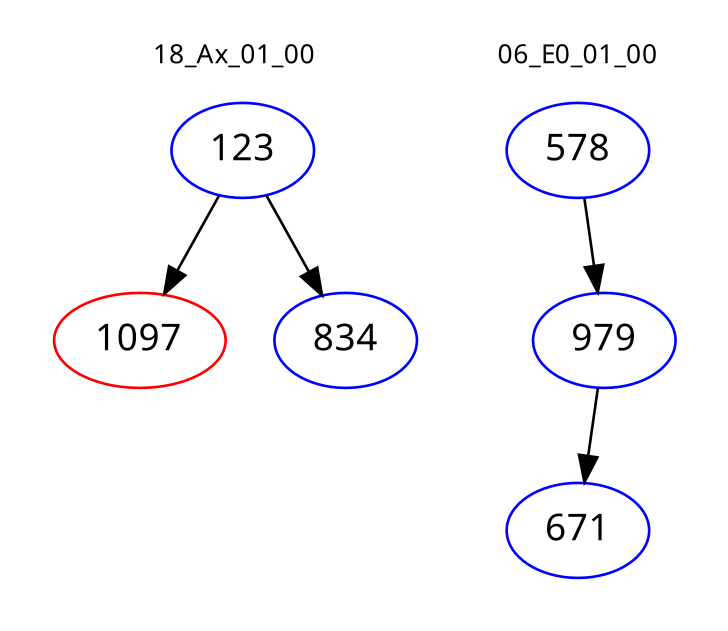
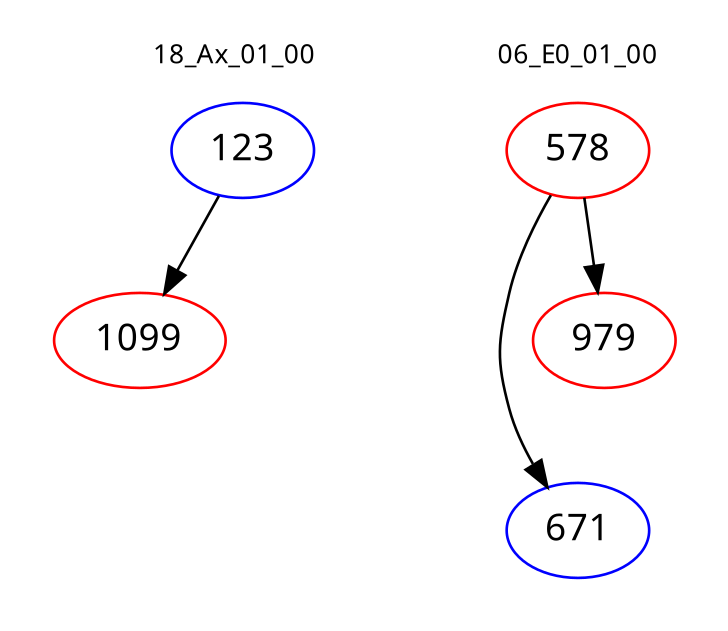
(578, 150) -> (578, 150)
(140, 340) -> (140, 340)
(346, 340) -> none
(604, 340) -> (604, 340)
(593, 422) -> (502, 328)
